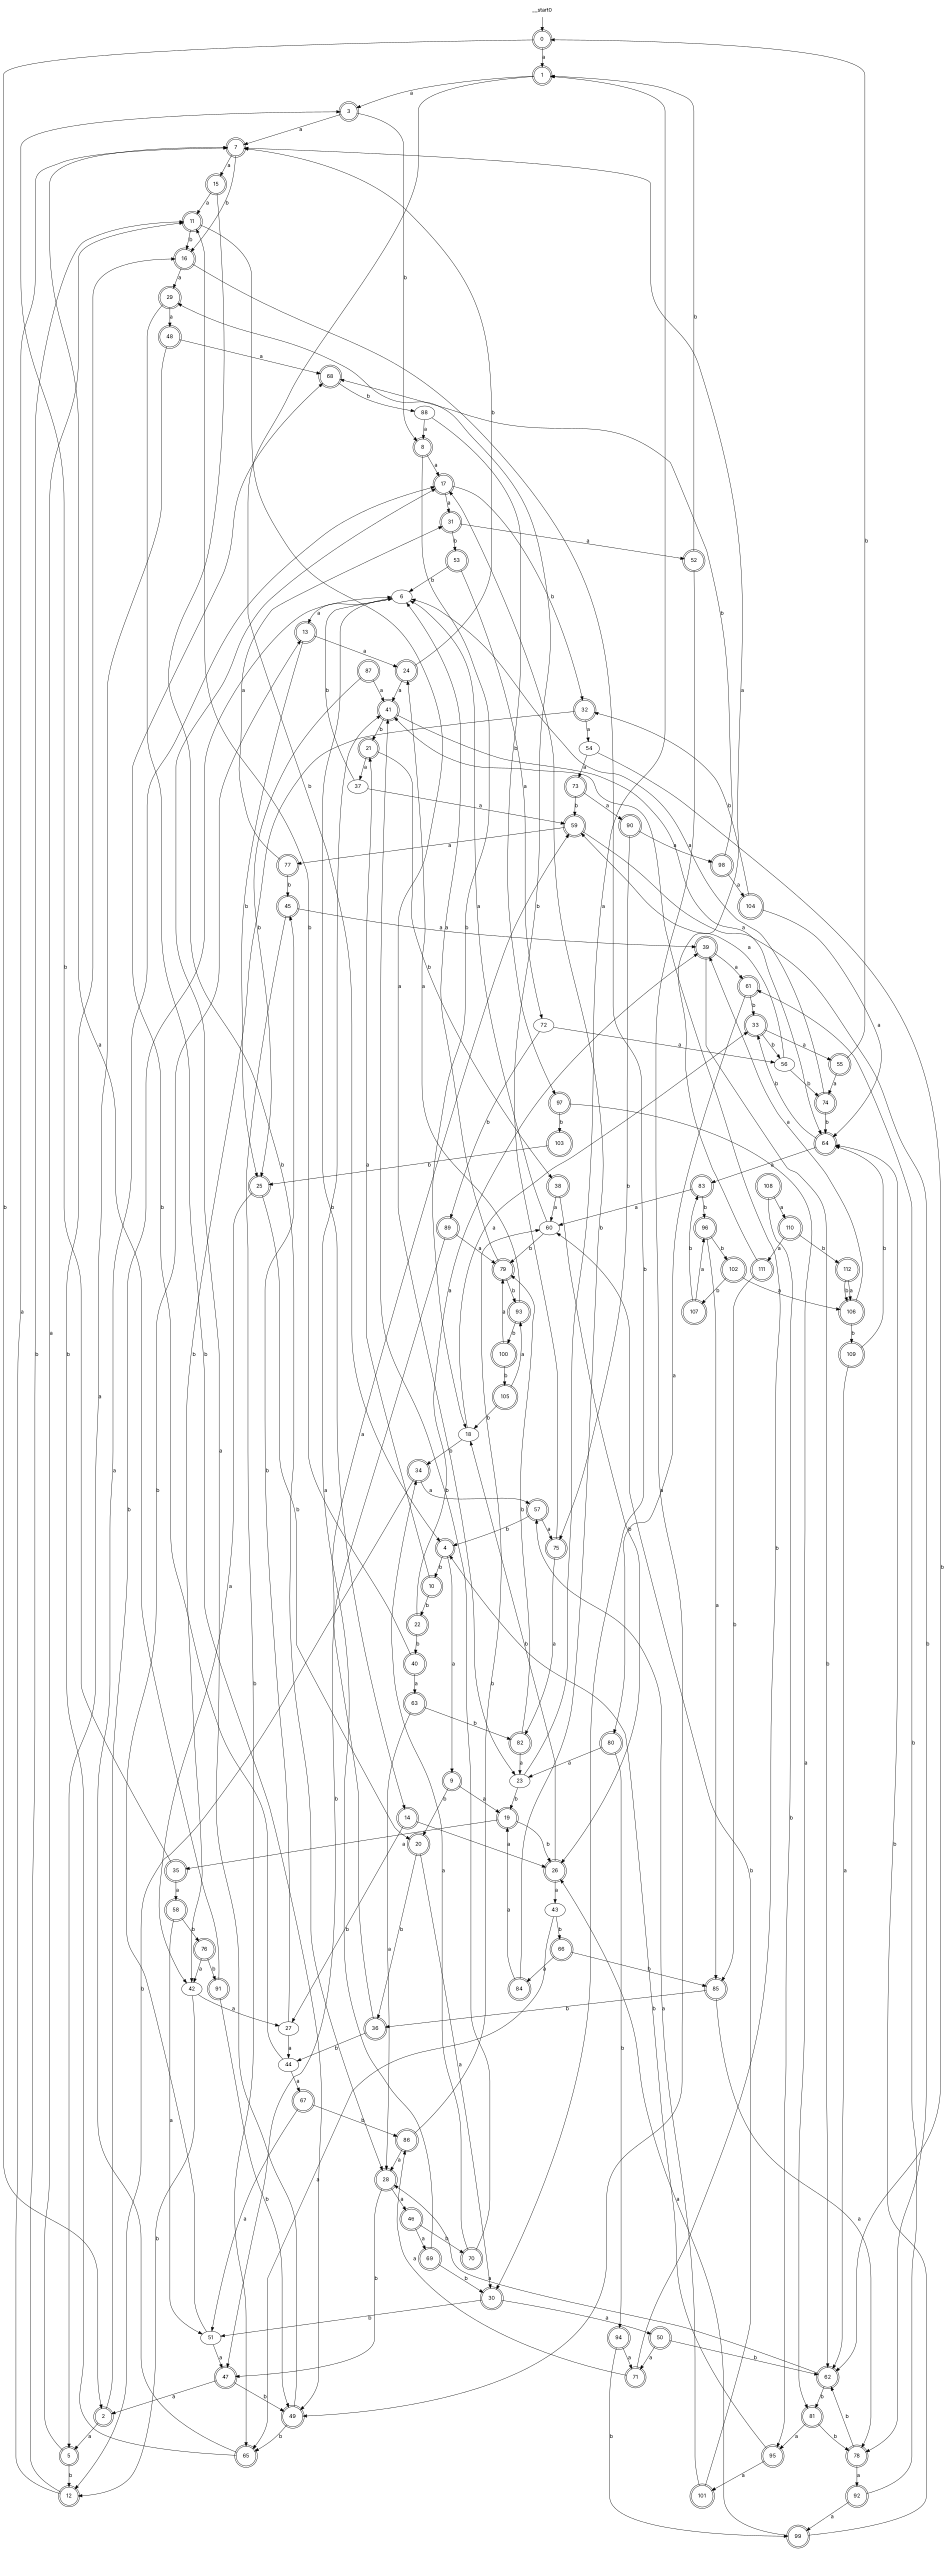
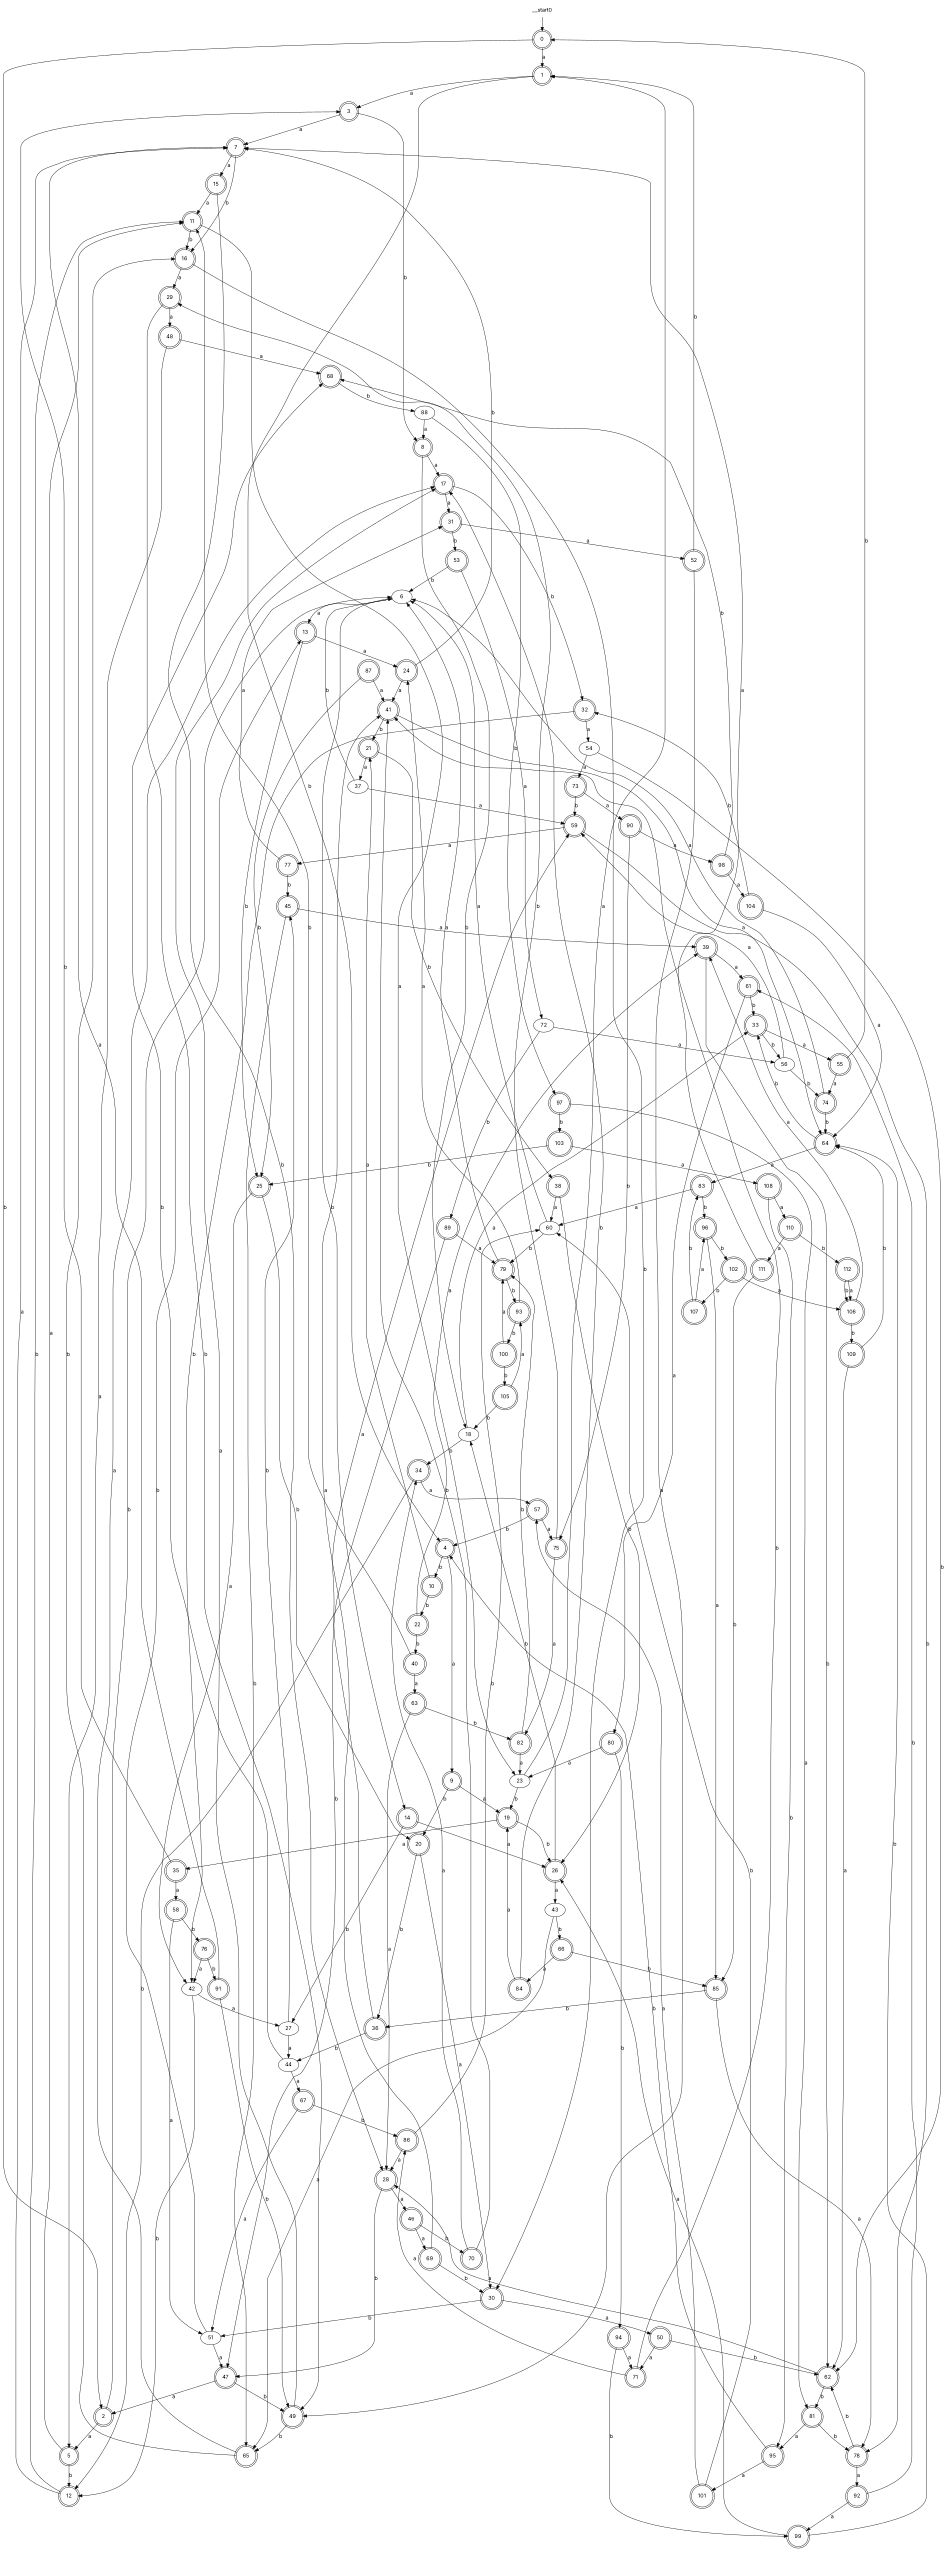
none -> (662, 1164)
